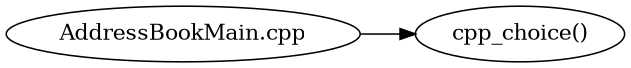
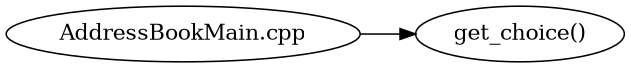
(520, 34) -> (520, 34)
